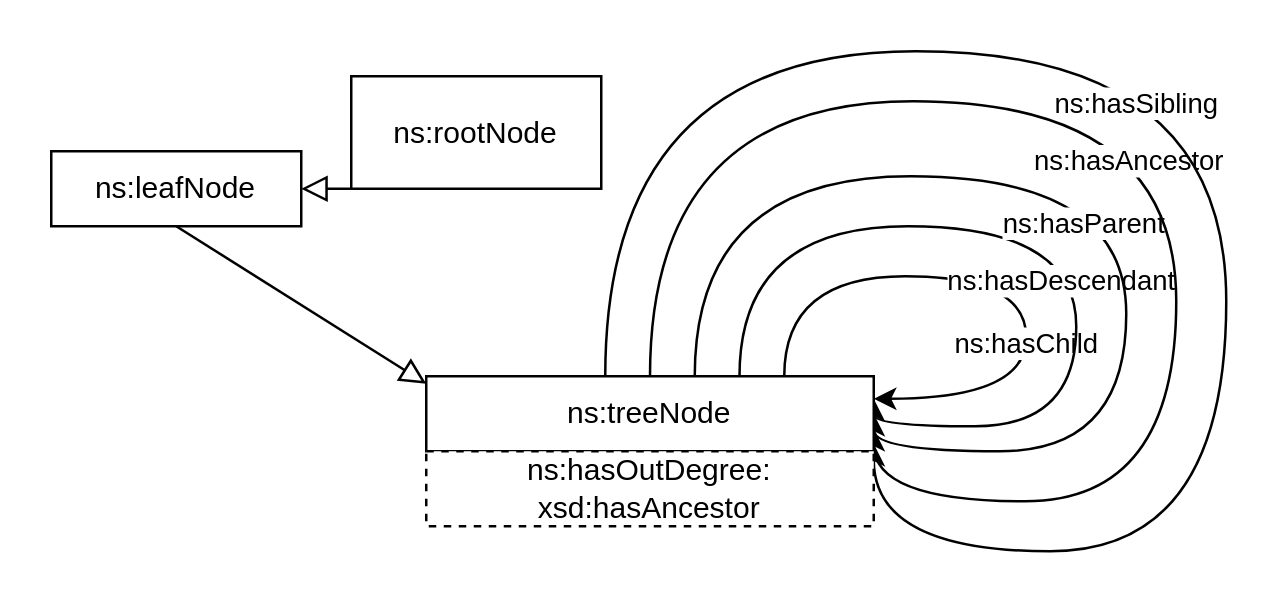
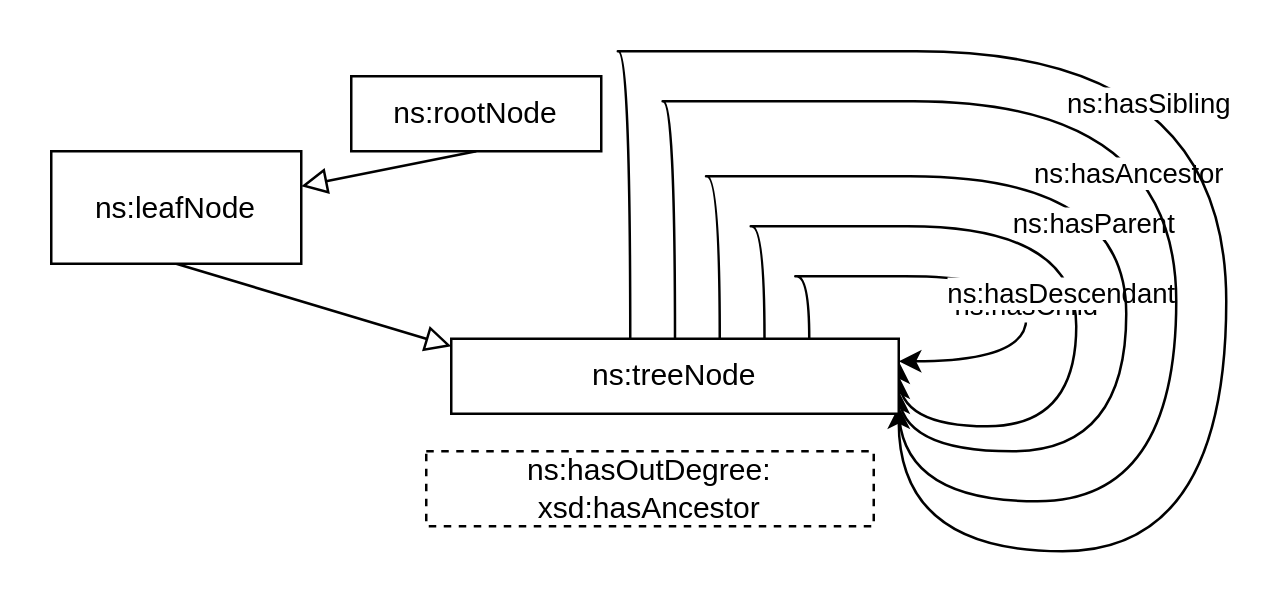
(476, 133) -> (476, 114)
(176, 189) -> (176, 208)
(650, 414) -> (675, 376)
